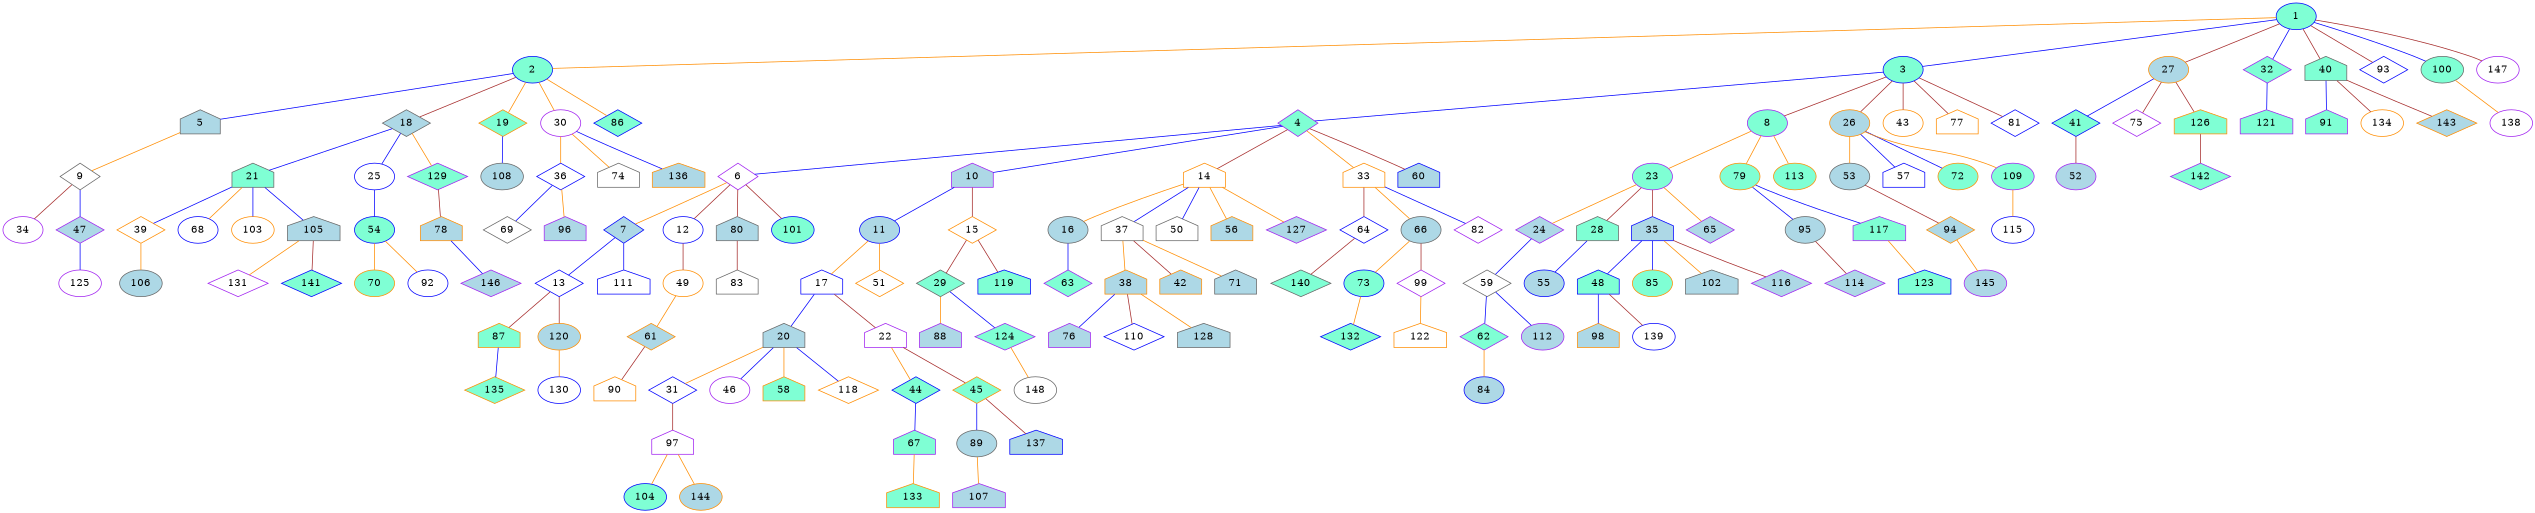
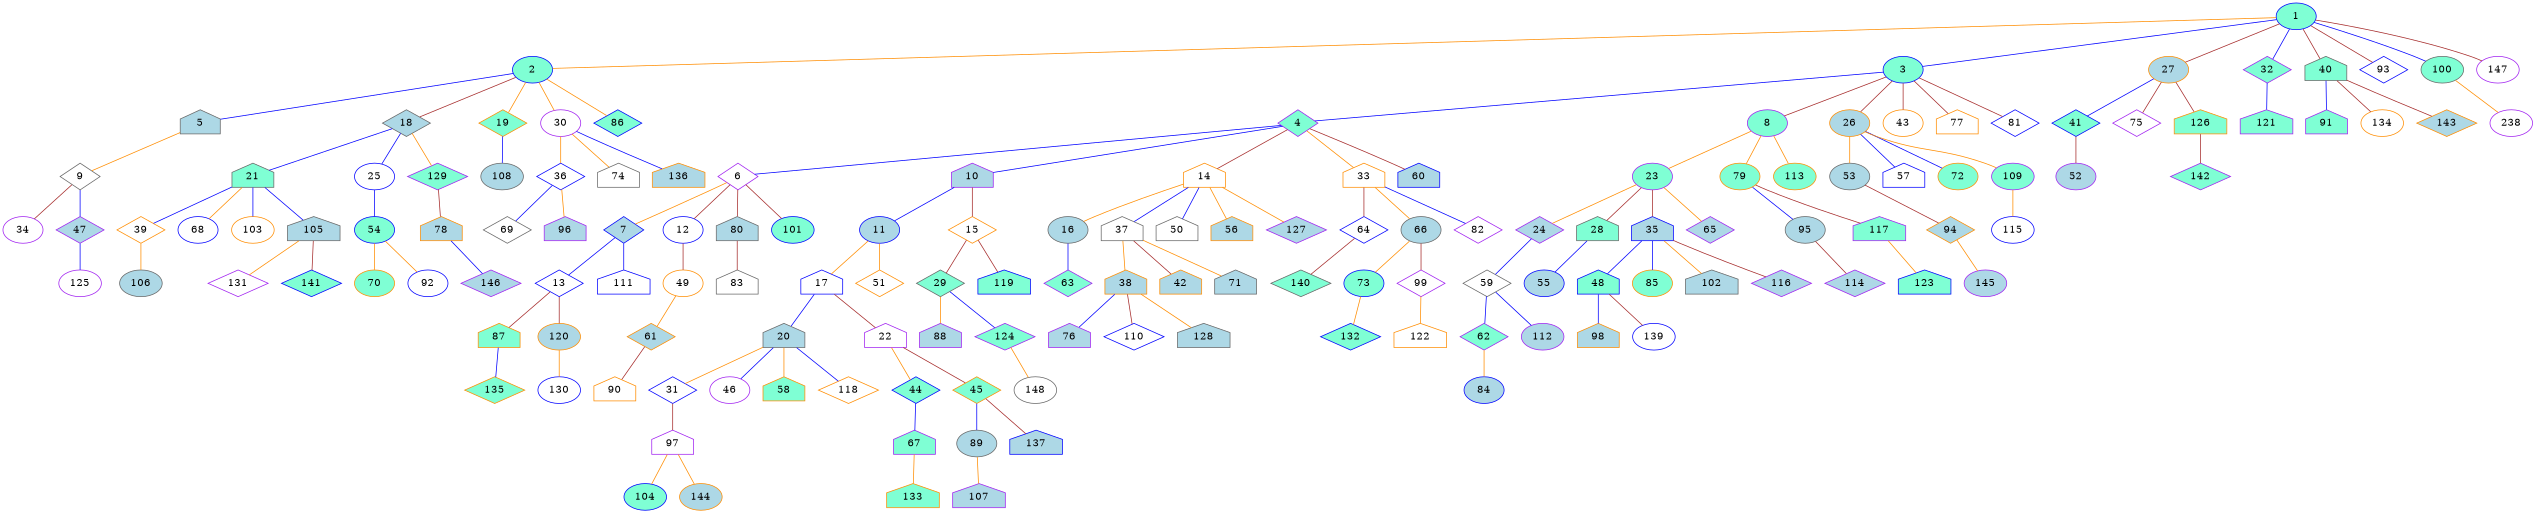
(2511, 123) -> (2511, 123)
(1808, 205) -> (1808, 205)
